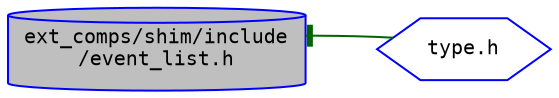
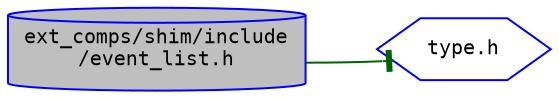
(355, 36) -> (344, 62)
